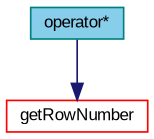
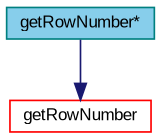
(77, 23) -> (80, 23)
